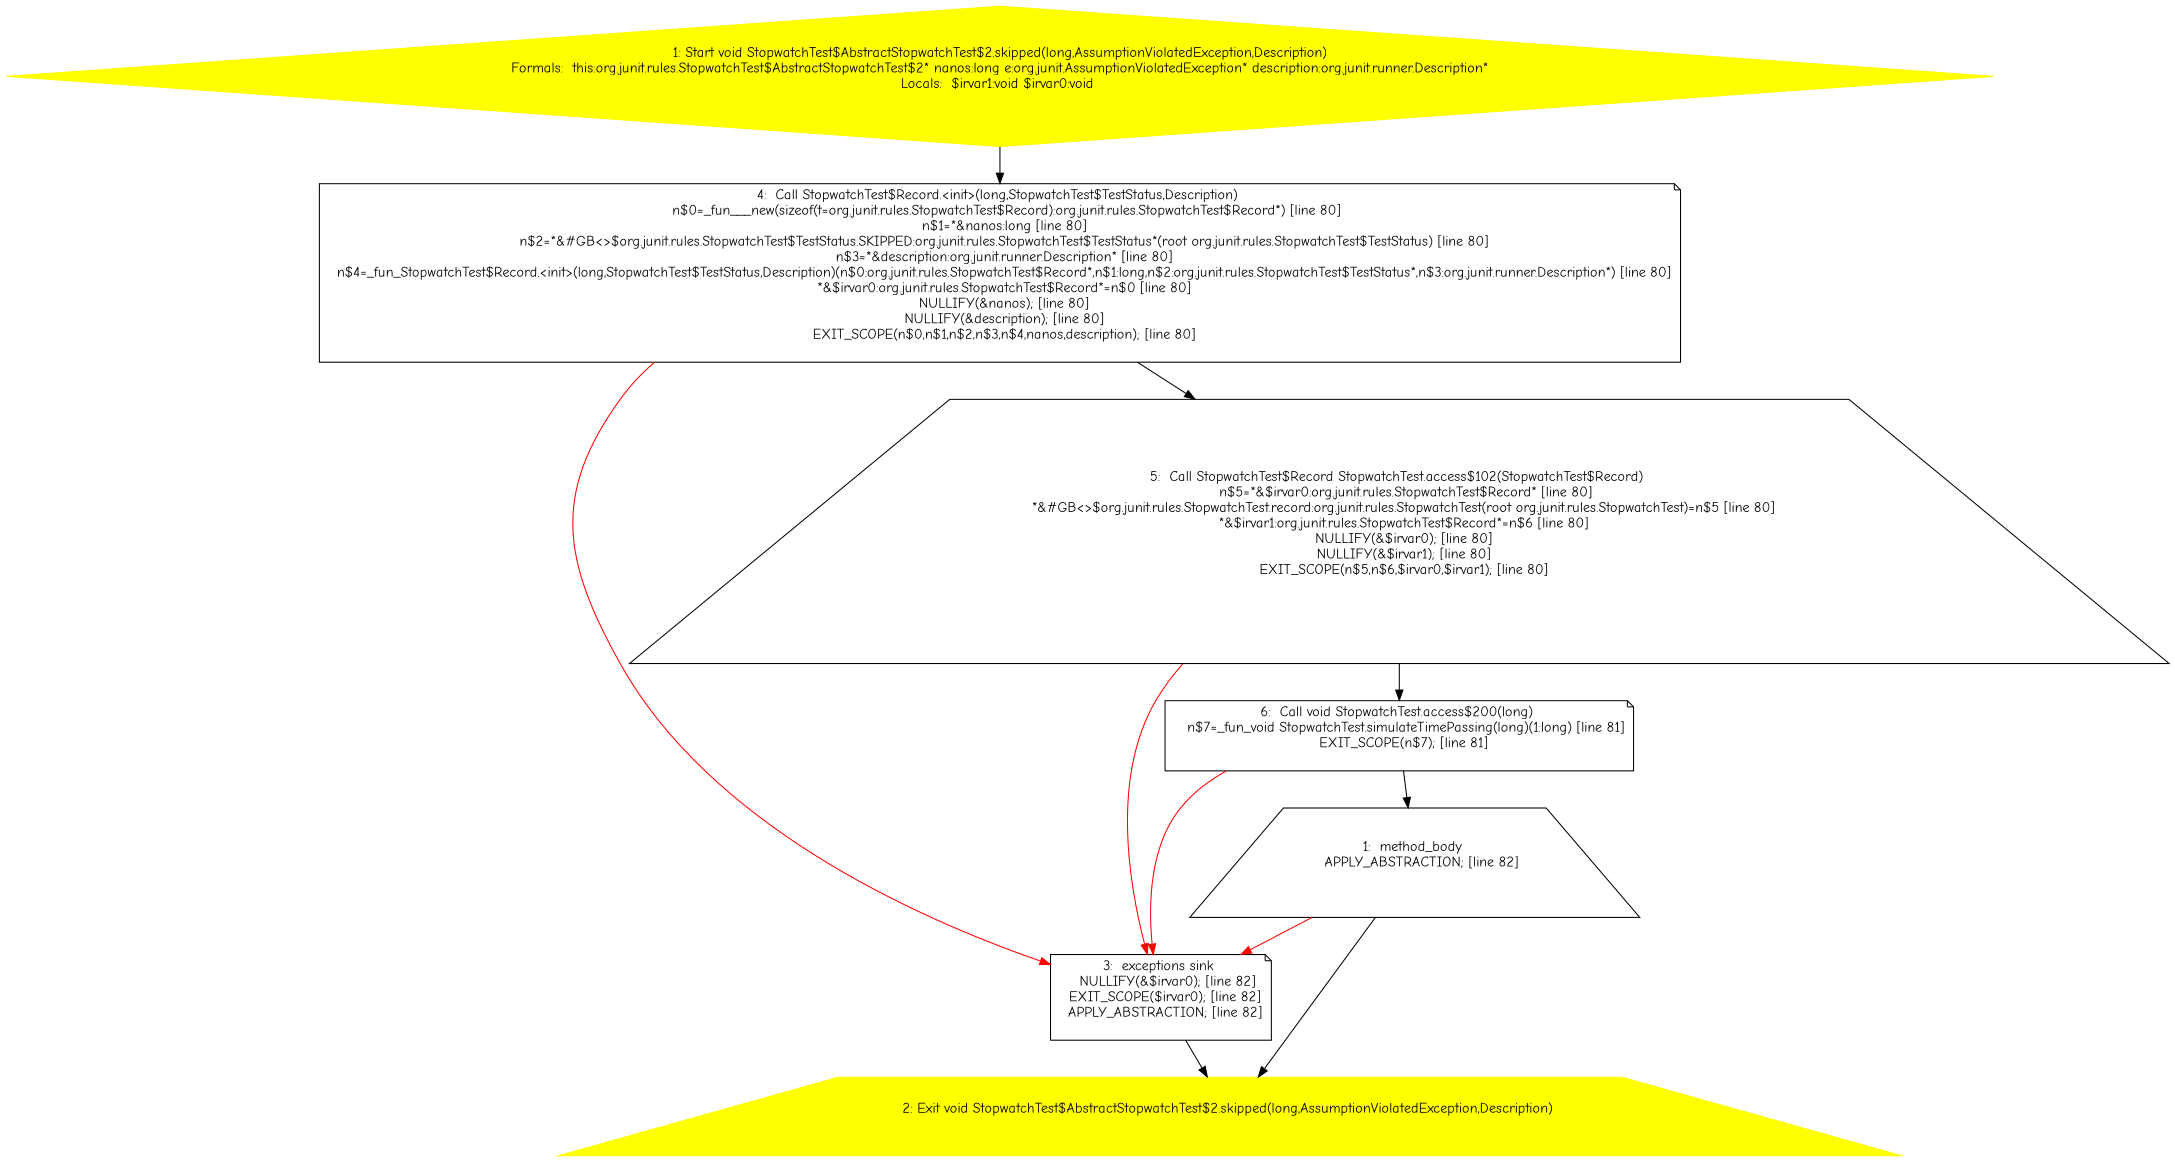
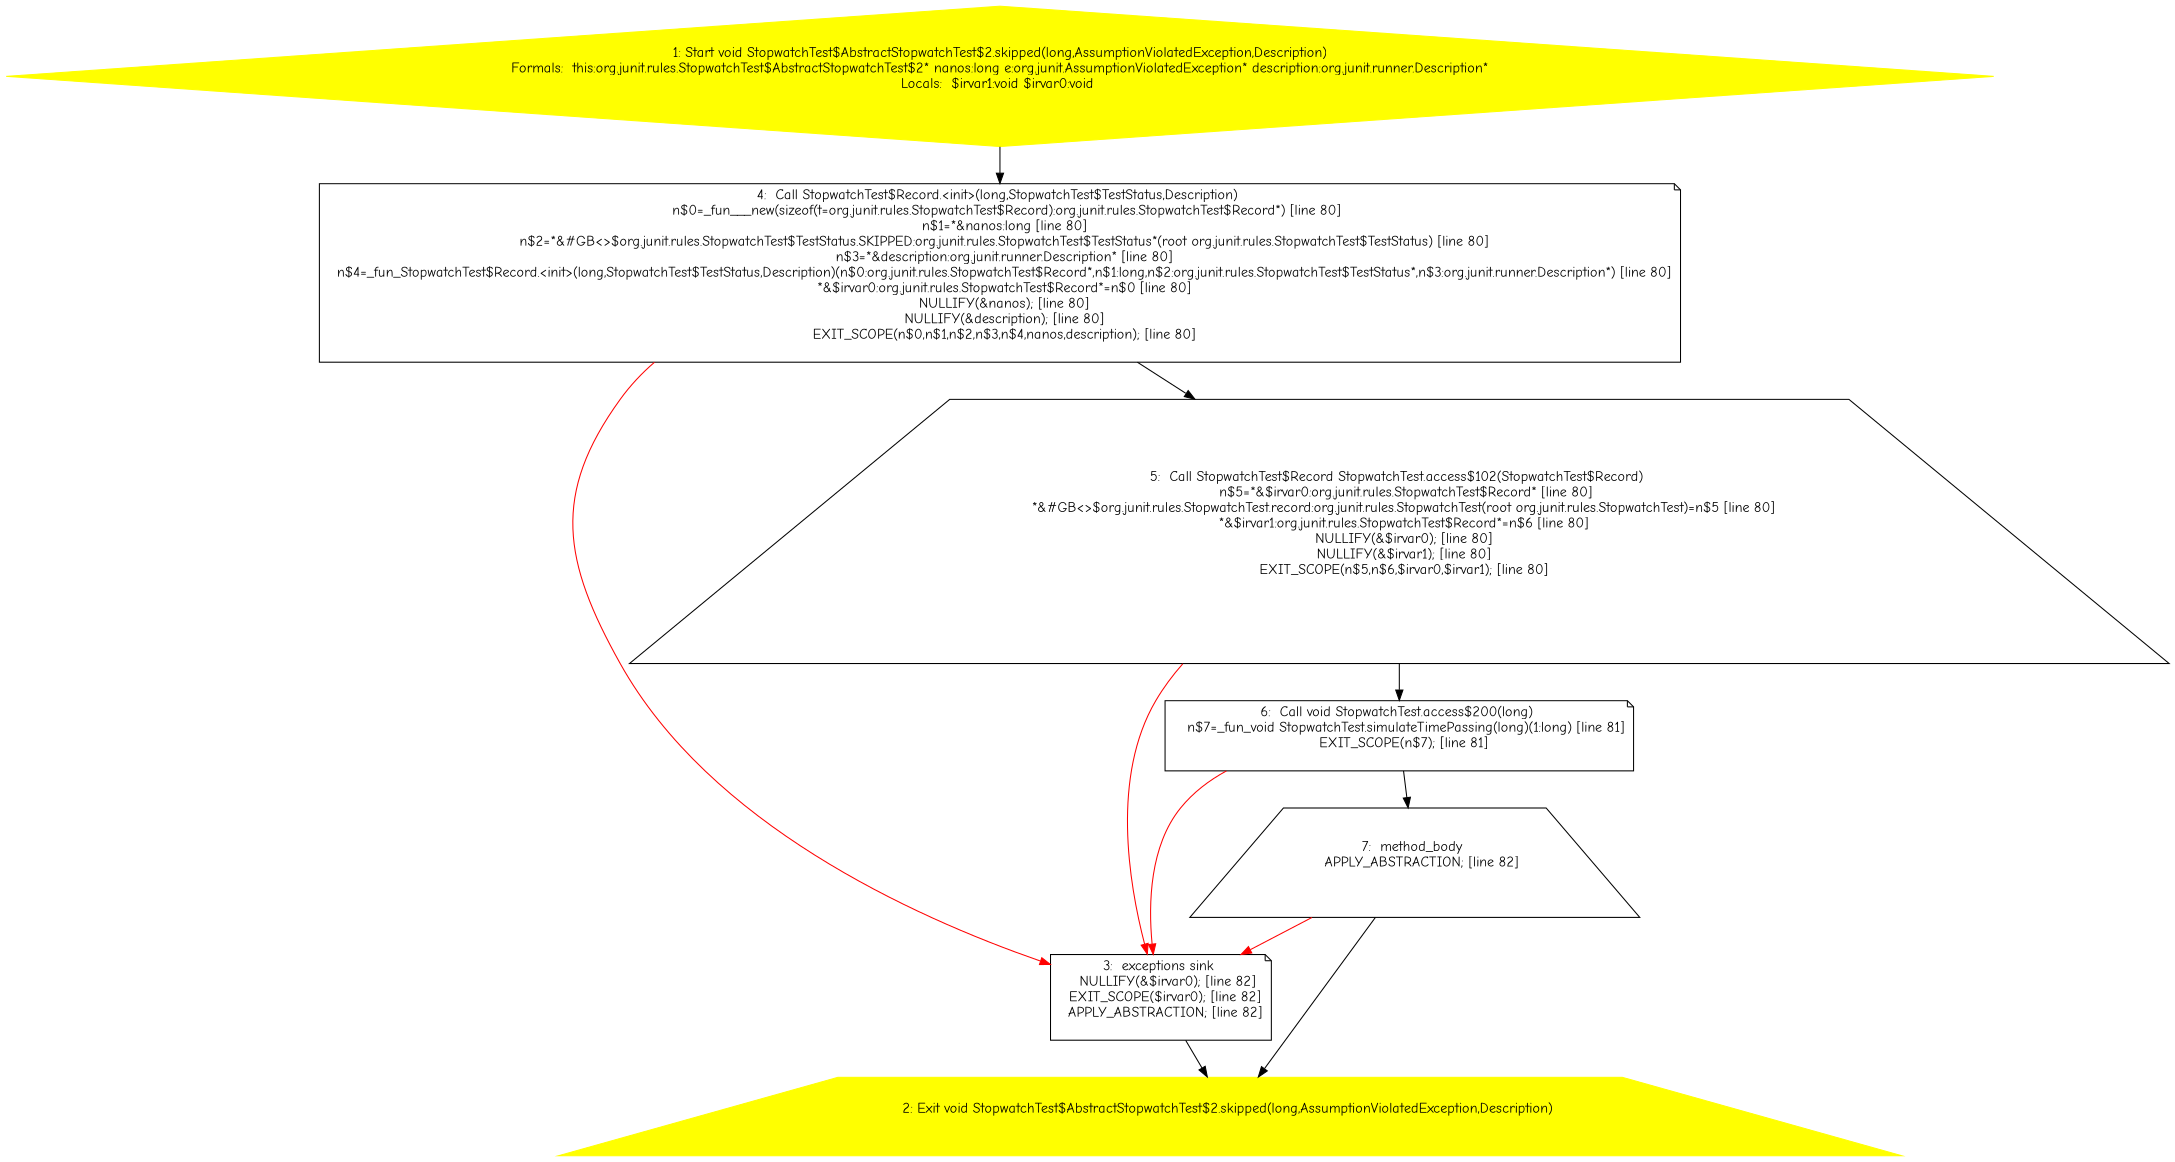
(1415, 863) -> (1415, 863)
